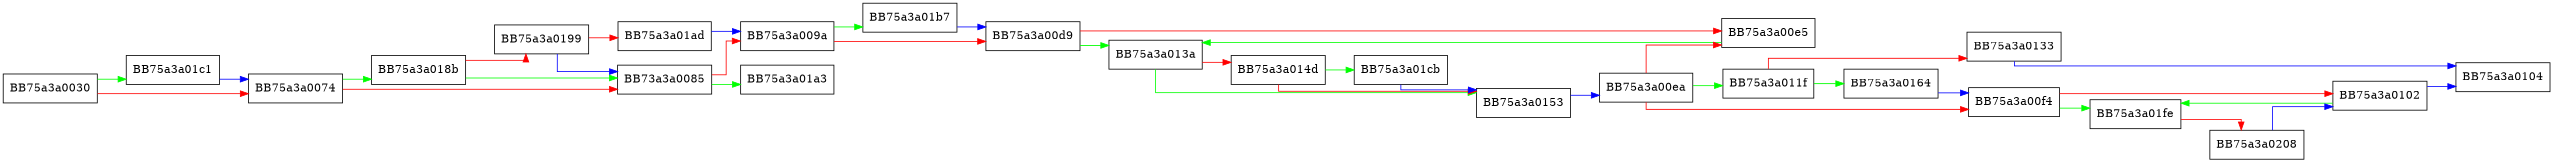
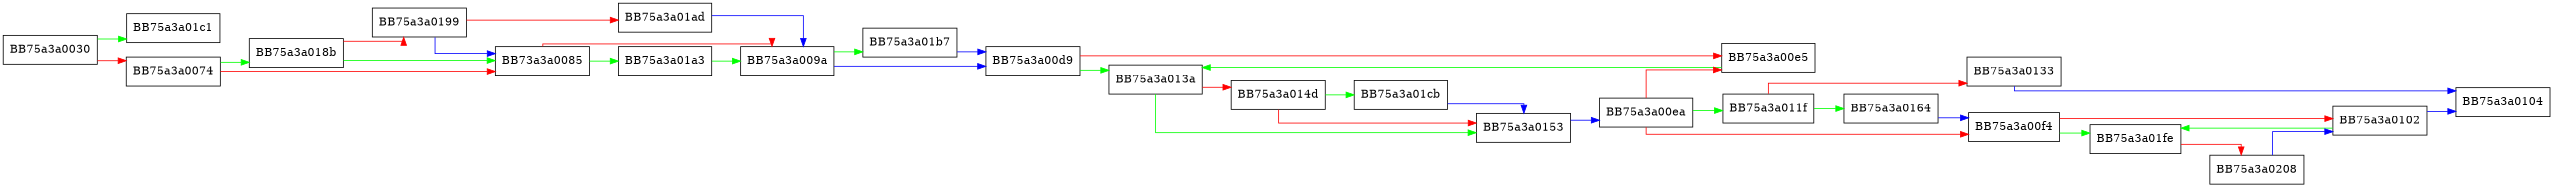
(906, 41) -> (906, 66)
none -> (722, 61)
(230, 79) -> none
